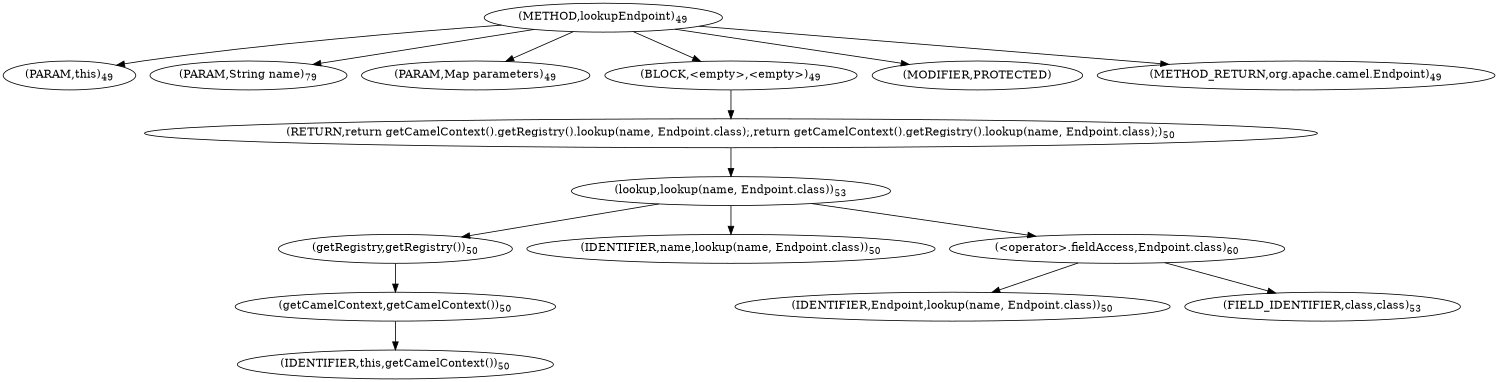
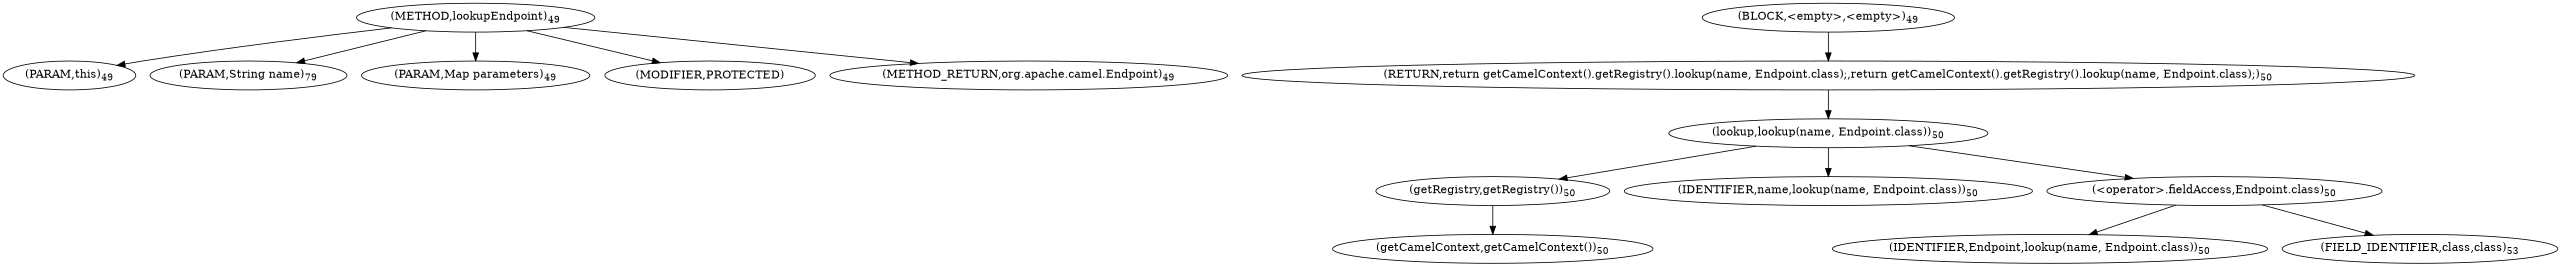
(663, 45) -> none
(841, 190) -> (1938, 132)
(1233, 248) -> (2330, 190)
(395, 364) -> none
